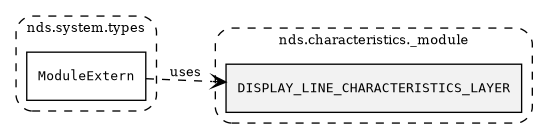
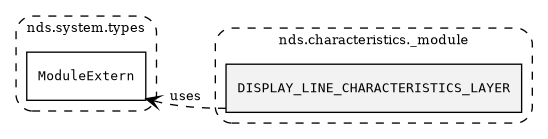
(179, 80) -> (192, 107)
